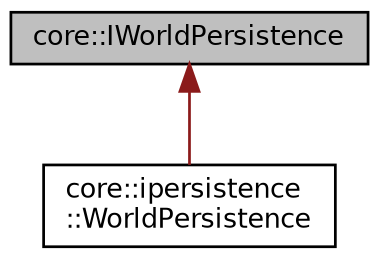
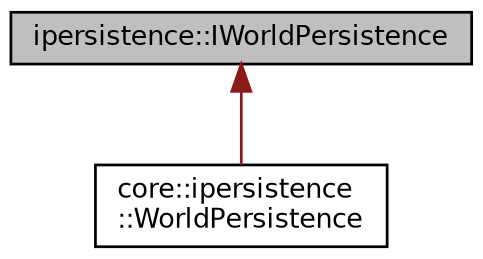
(189, 38) -> (241, 38)
